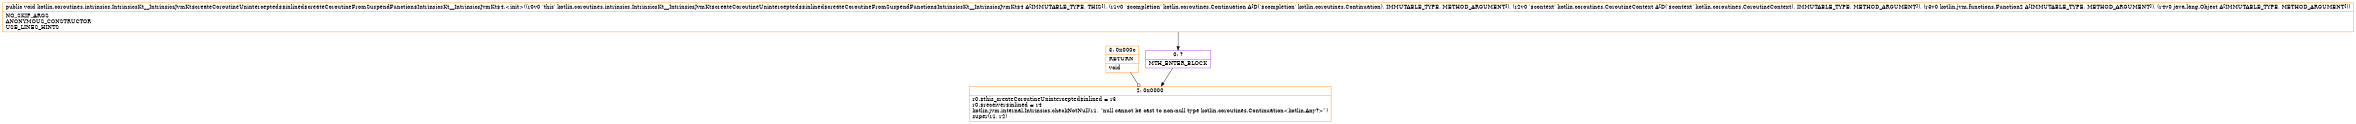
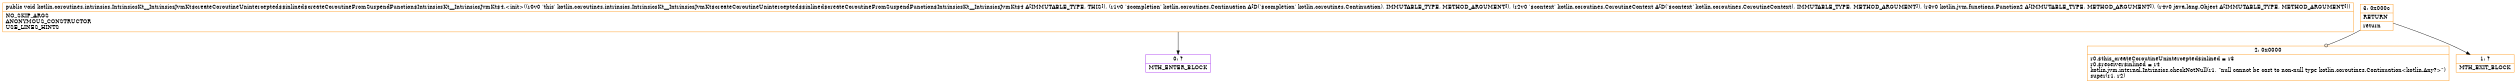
none -> (2485, 63)
(1115, 68) -> (2372, 26)
(1168, 76) -> none
